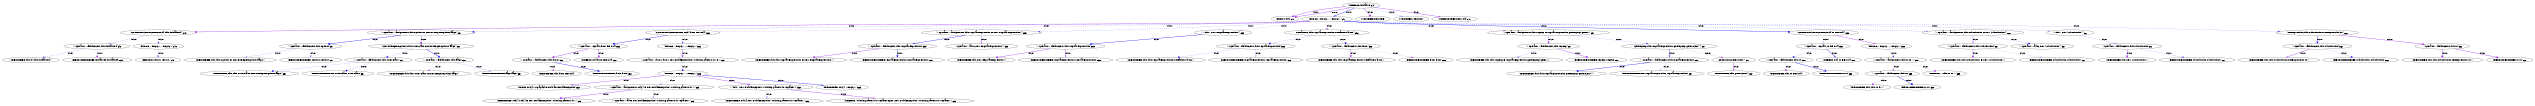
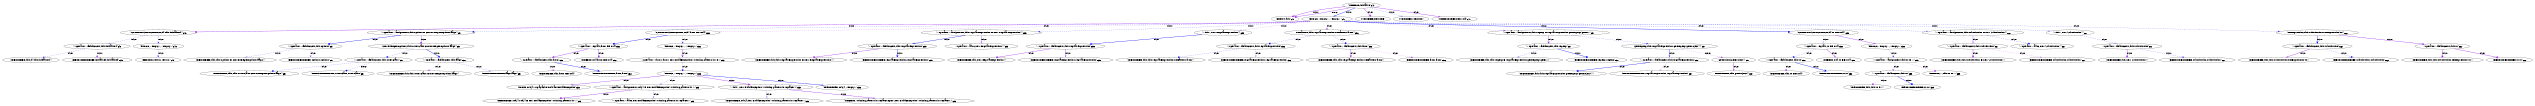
(1572, 53) -> (1572, 53)
(1830, 53) -> (1830, 53)
